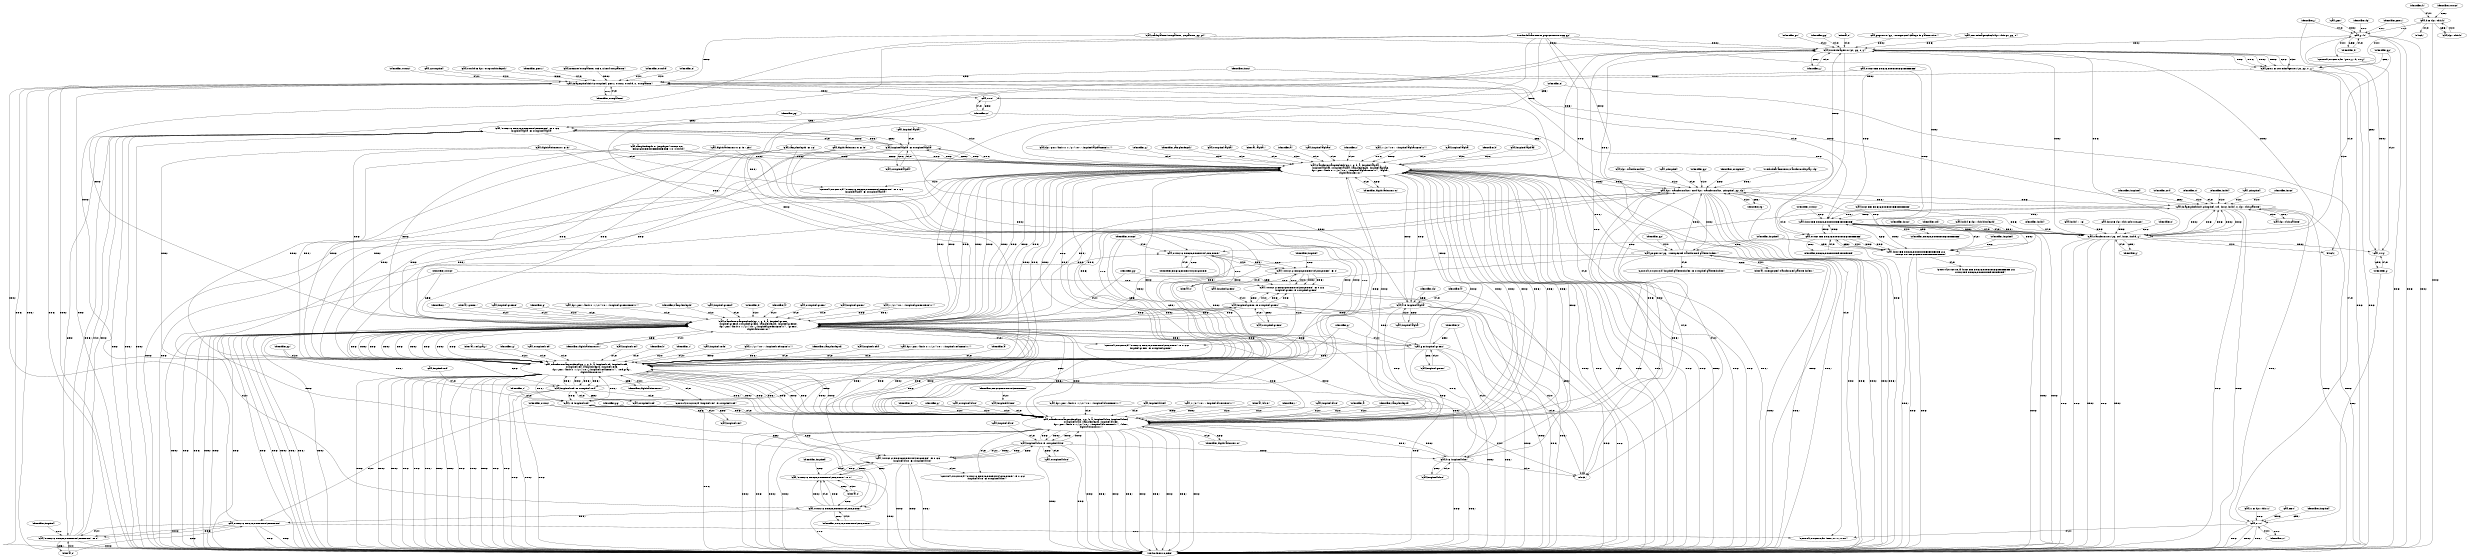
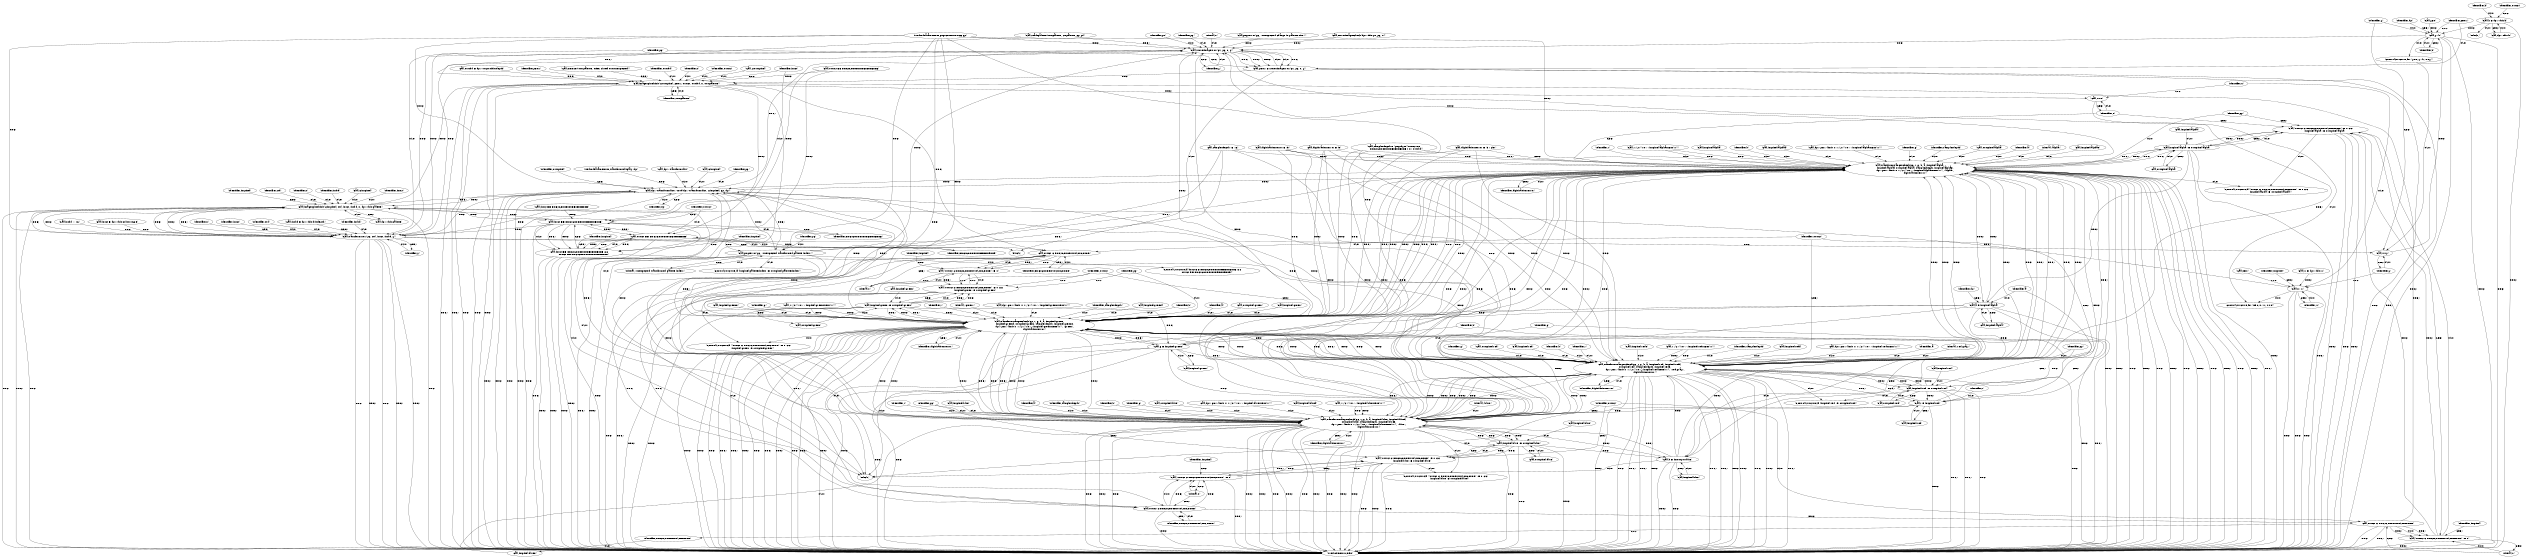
(2284, 59) -> (1278, 59)
(594, 69) -> (596, 69)
(1454, 459) -> (1677, 459)
(1039, 531) -> (1527, 531)
(1881, 546) -> none
